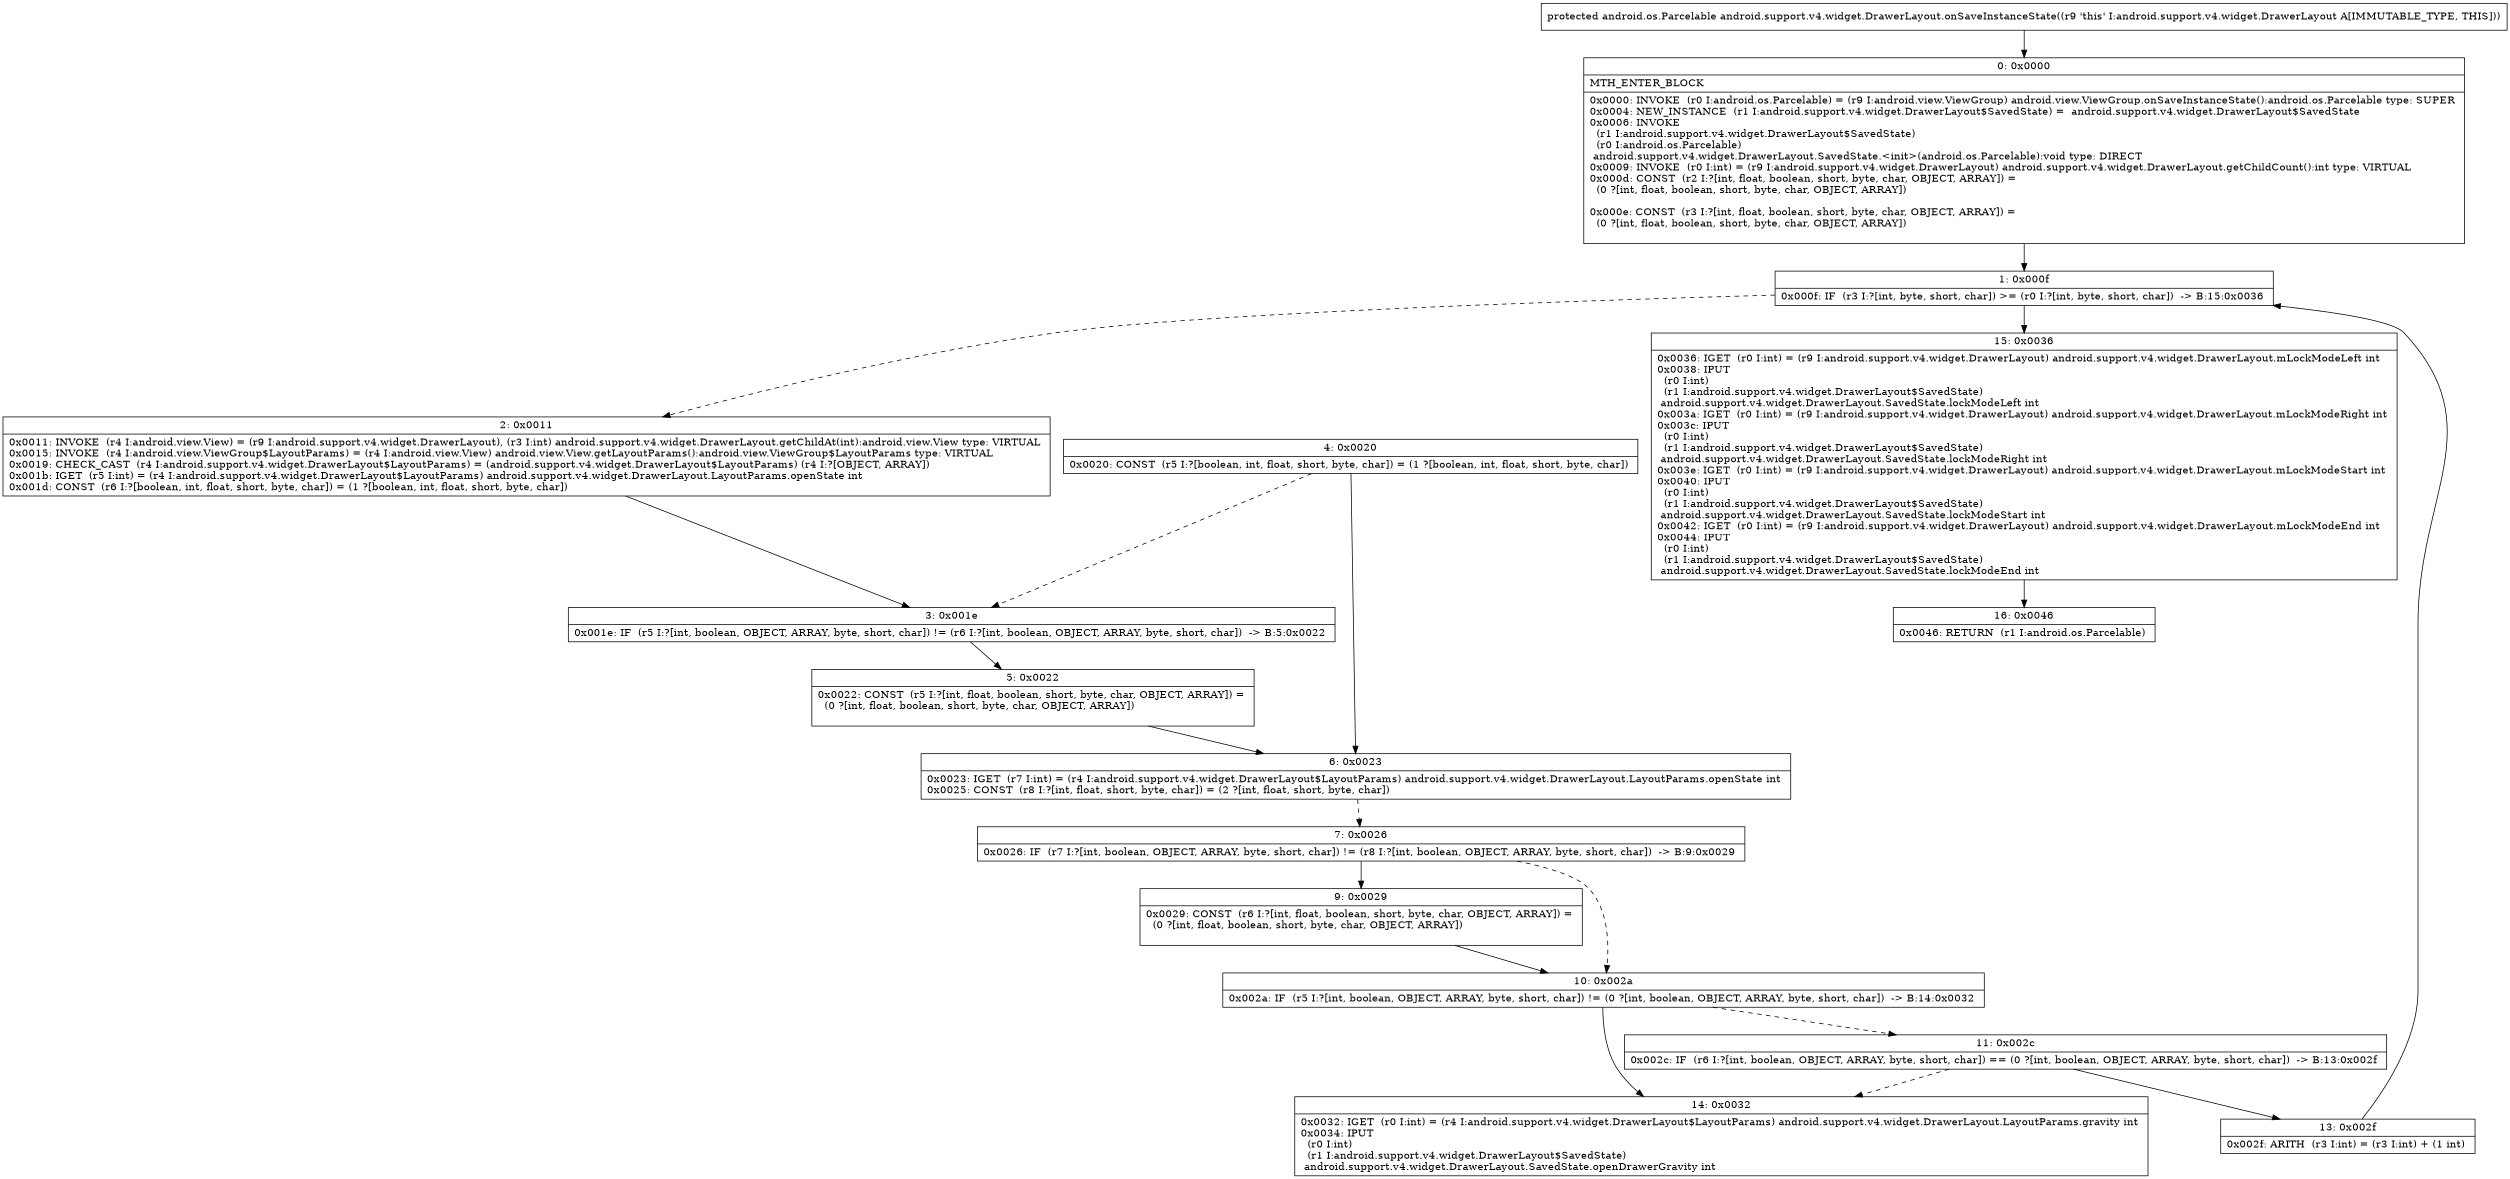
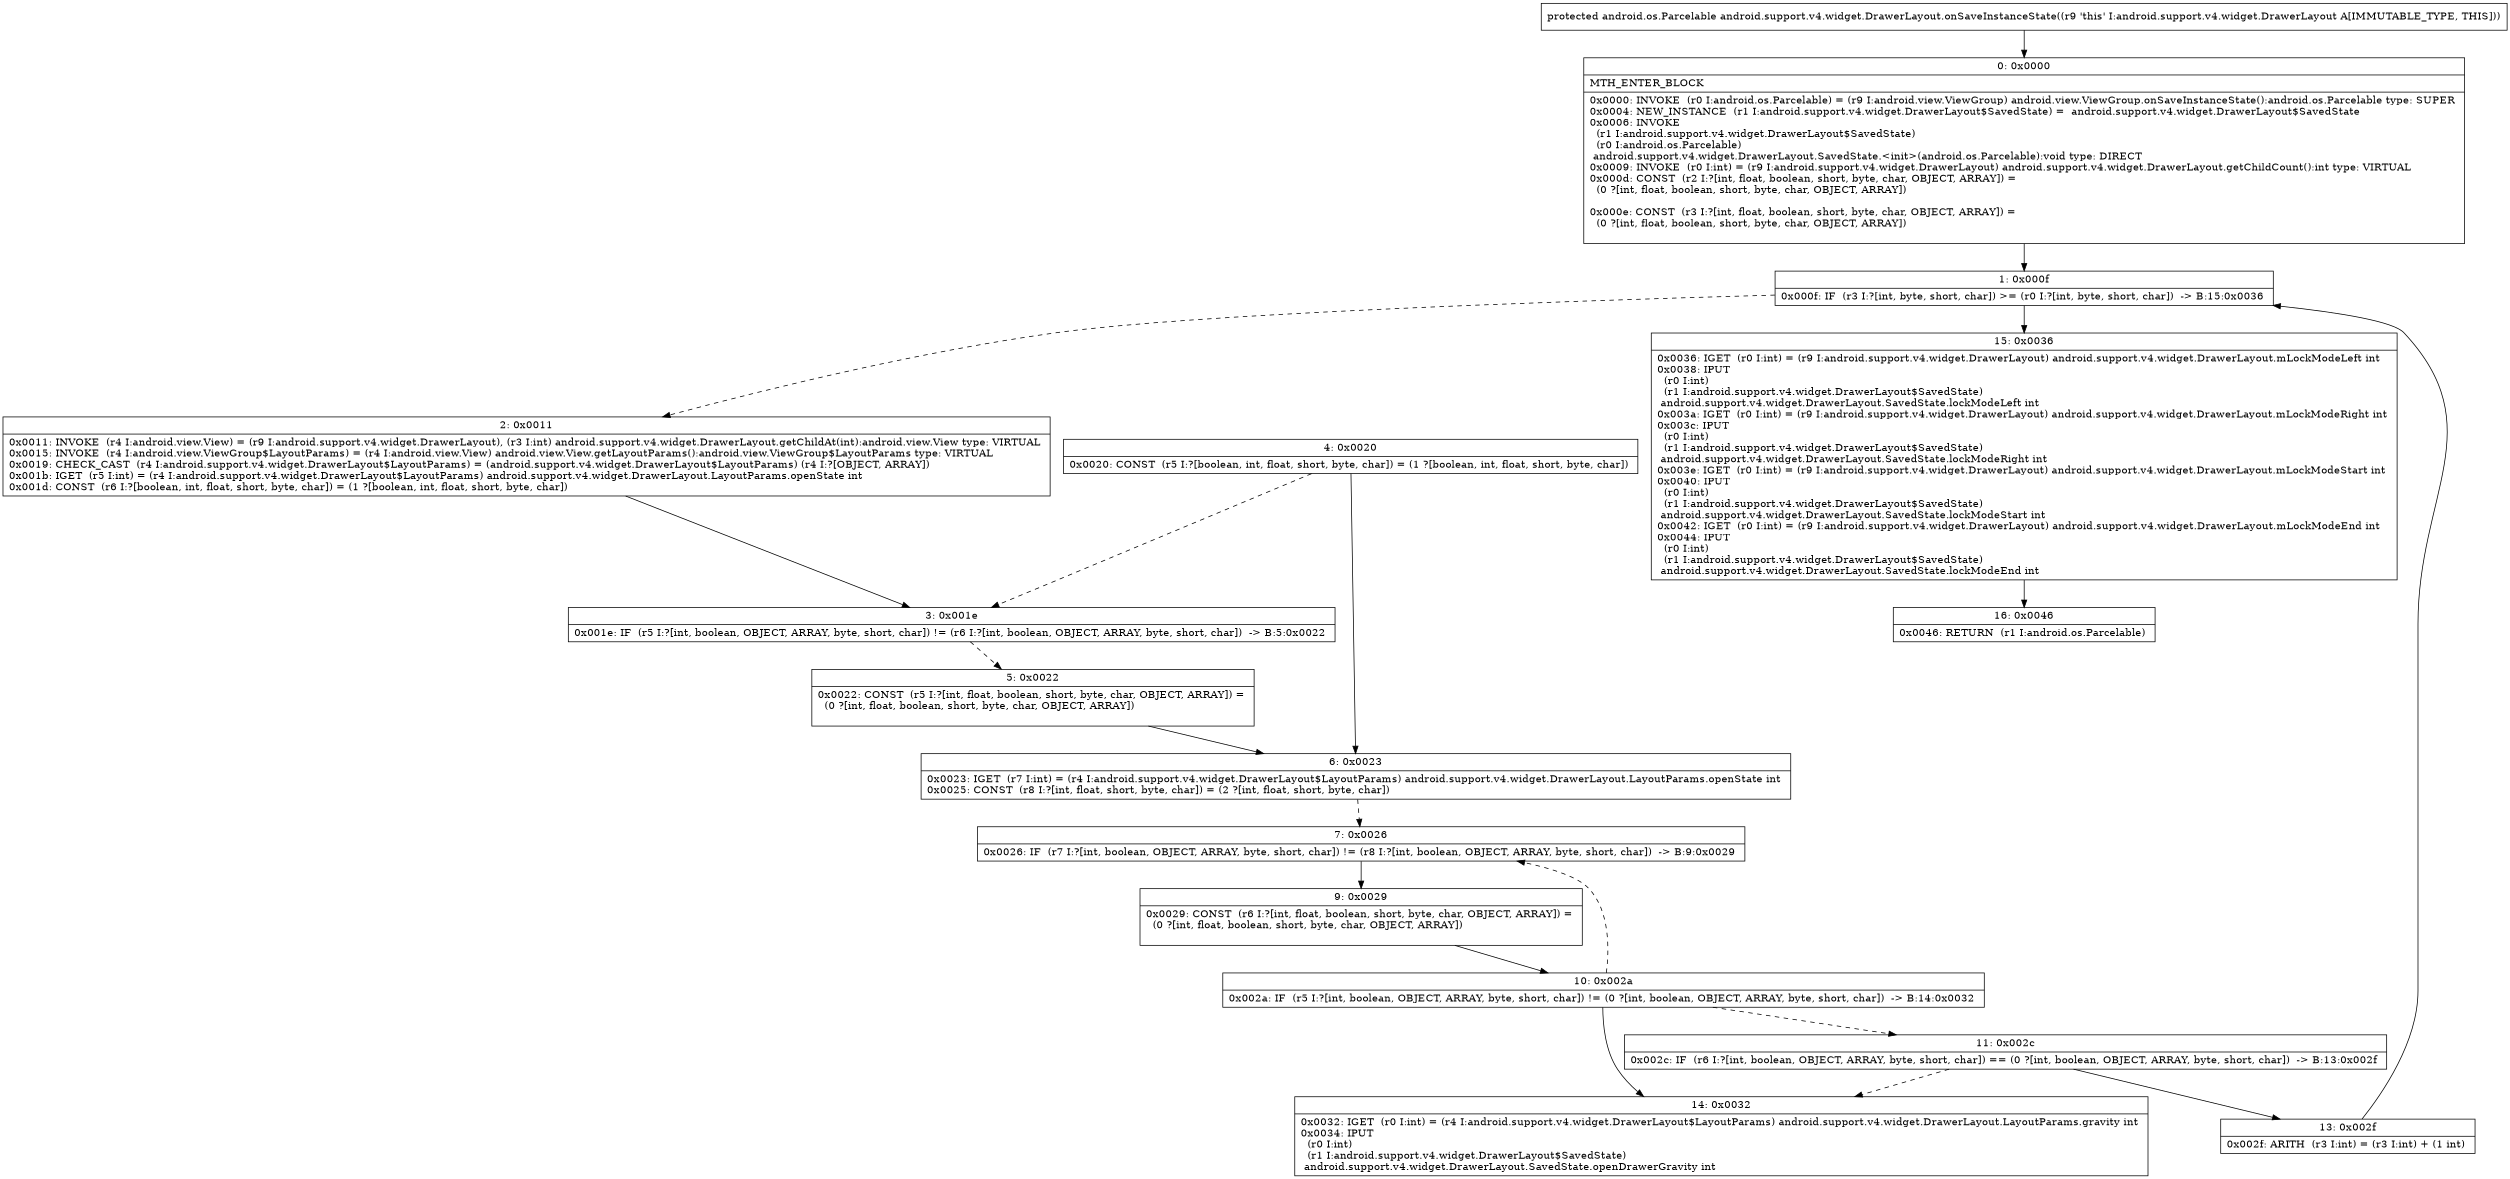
(983, 653) -> (983, 653)
(1590, 890) -> (1595, 896)
